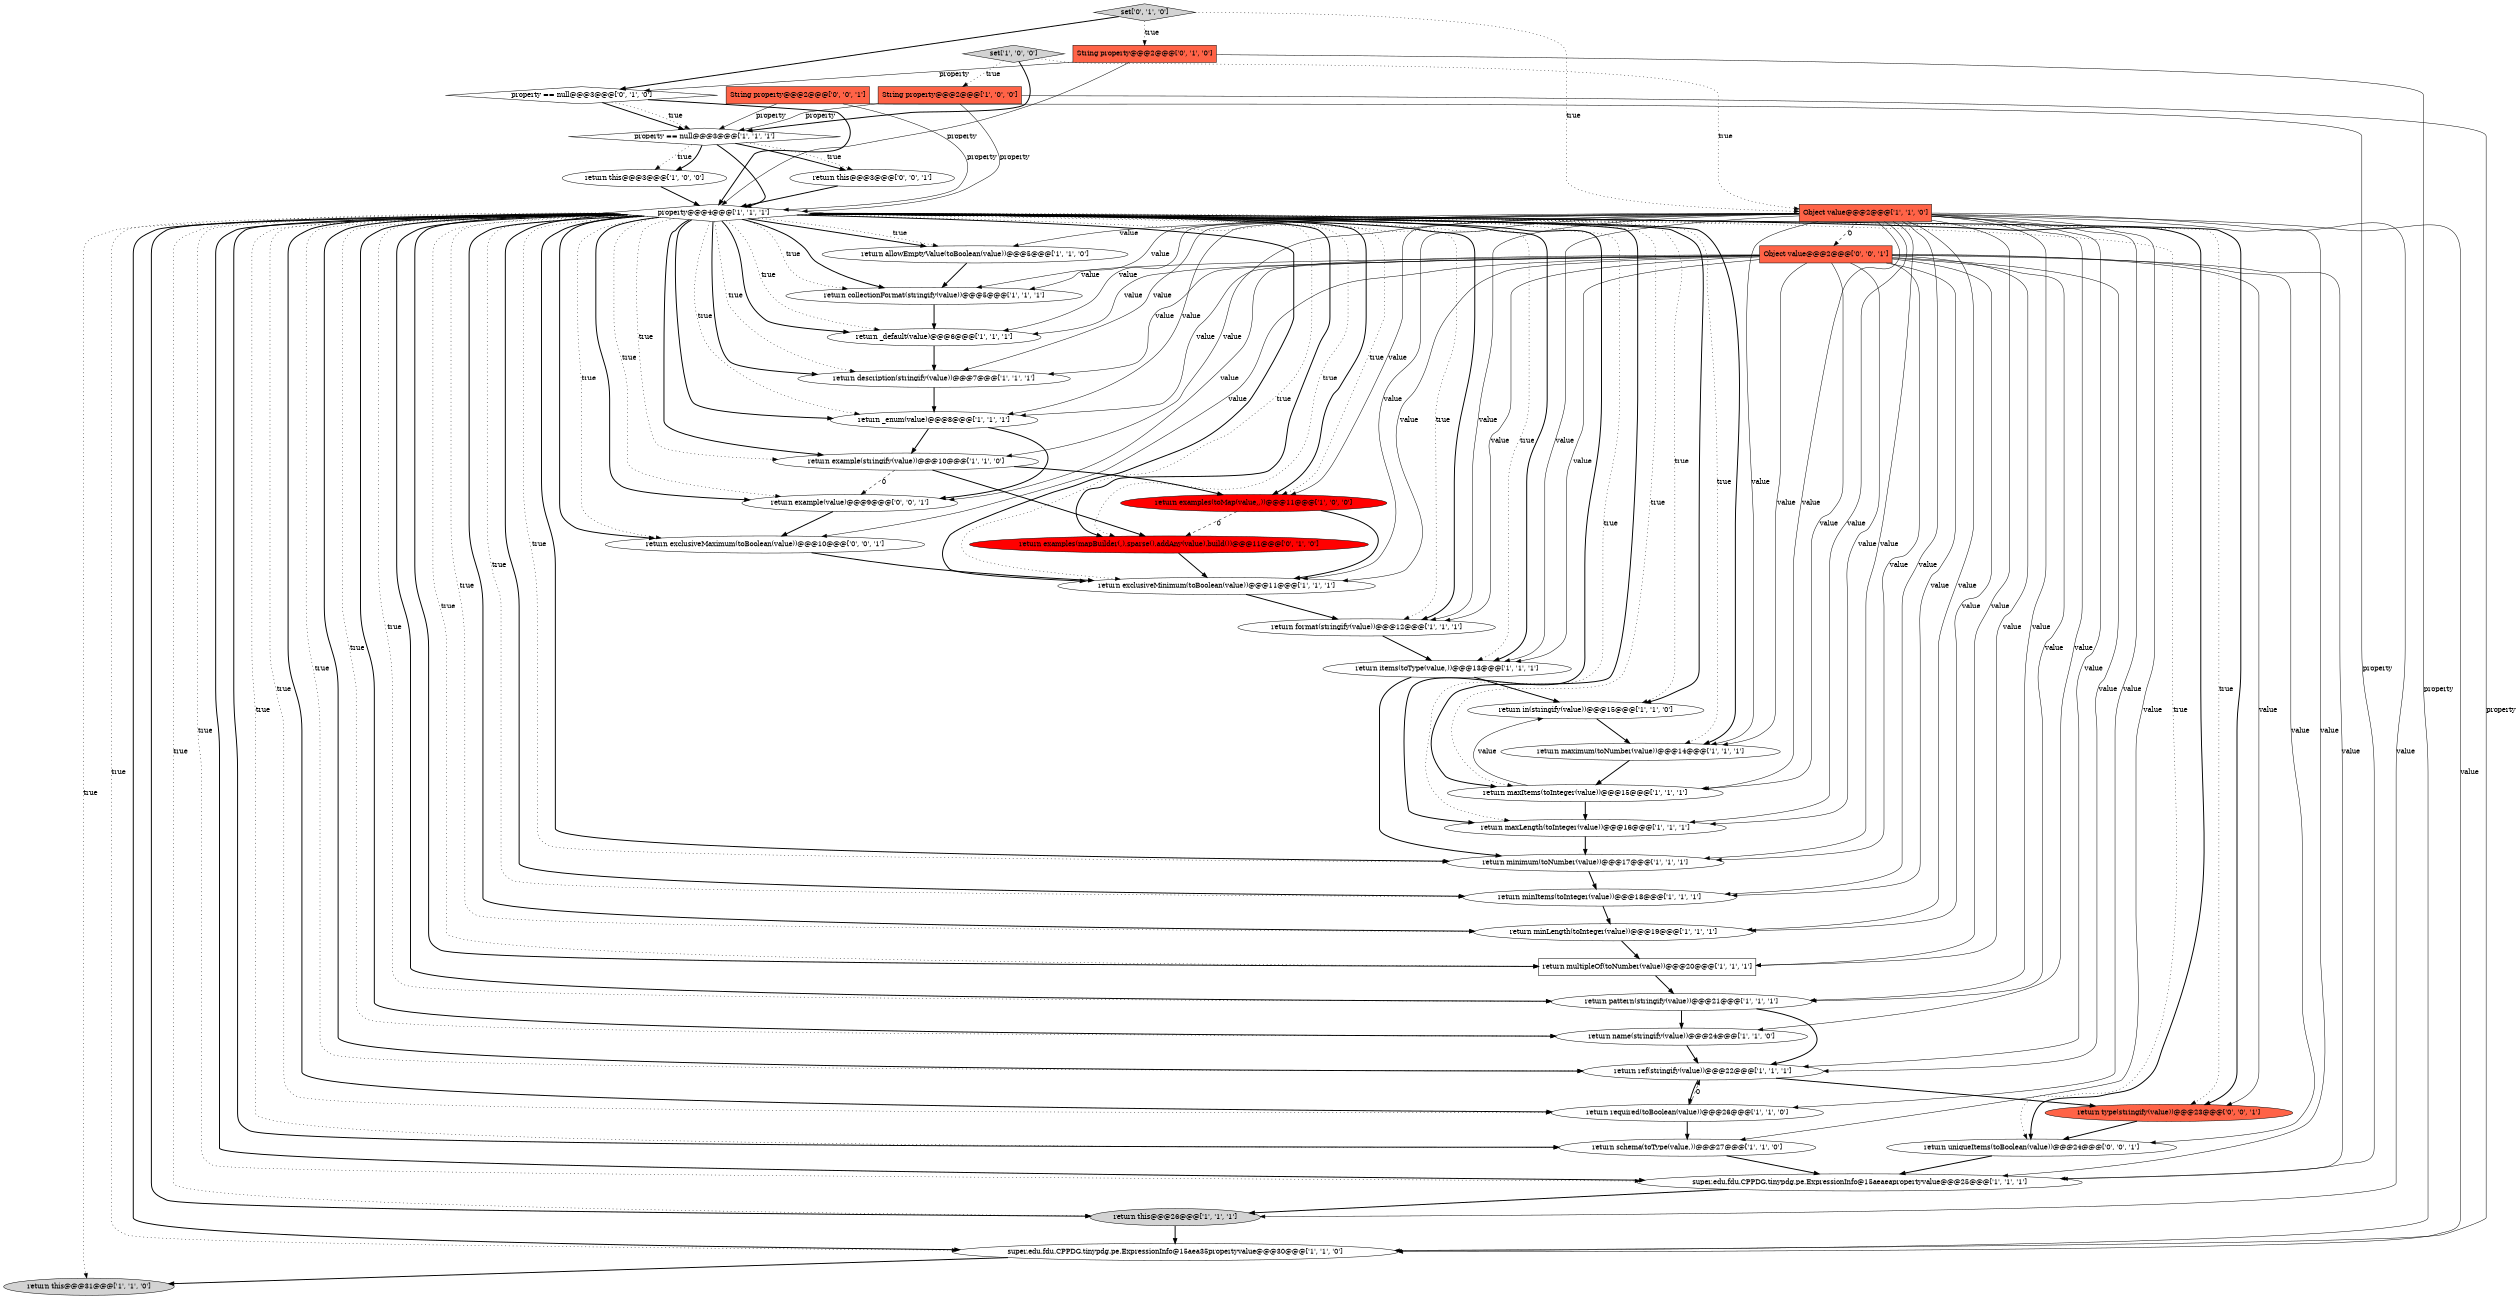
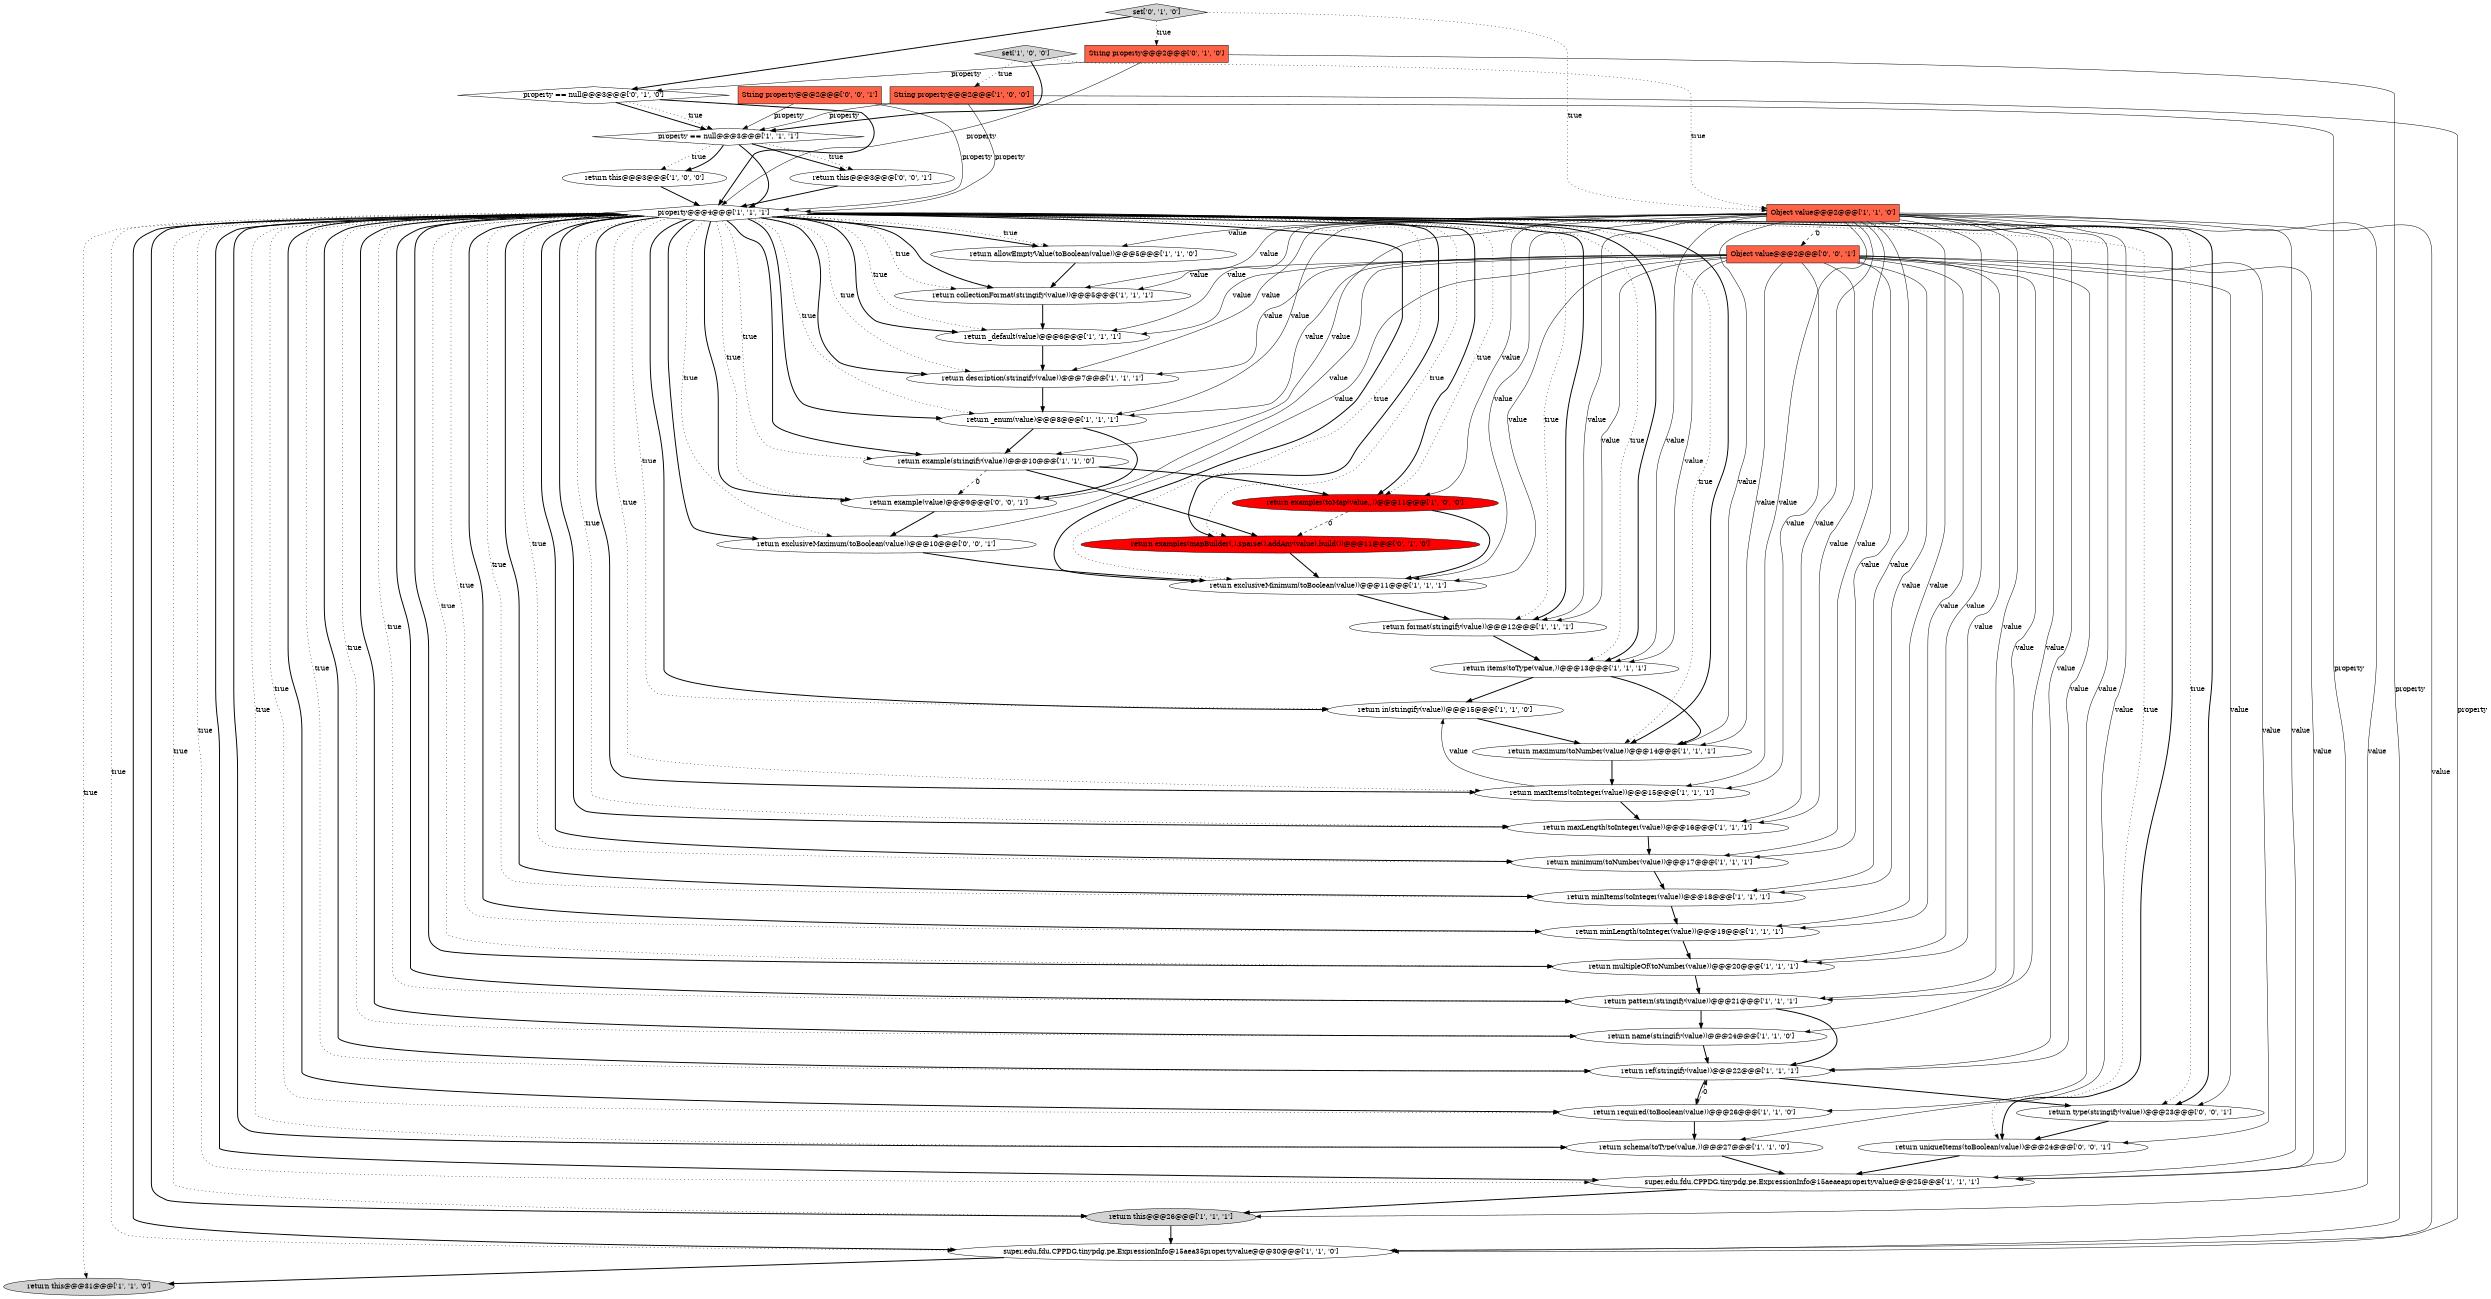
(1379, 806) -> (1668, 699)
(1647, 967) -> (1693, 967)
(2169, 1113) -> (2140, 1113)
